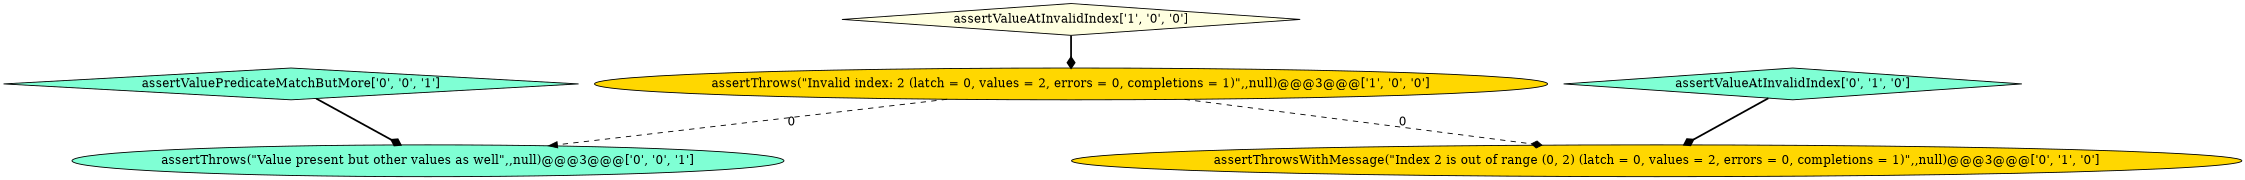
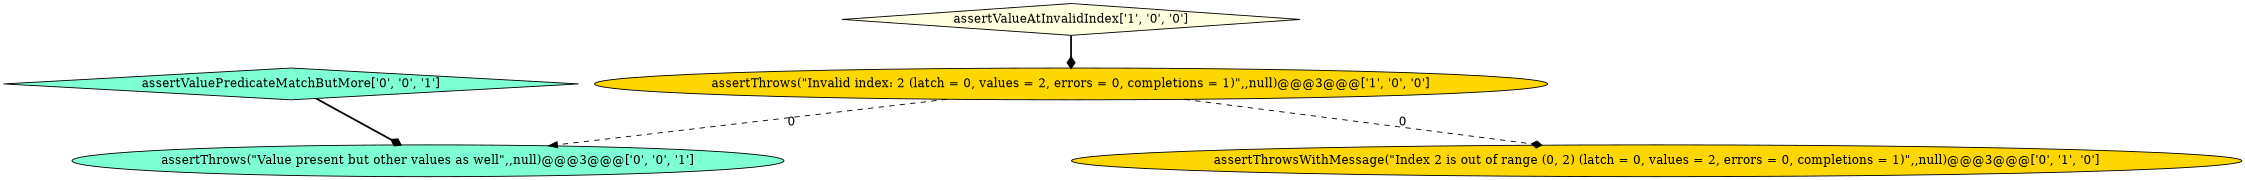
(1793, 84) -> none
